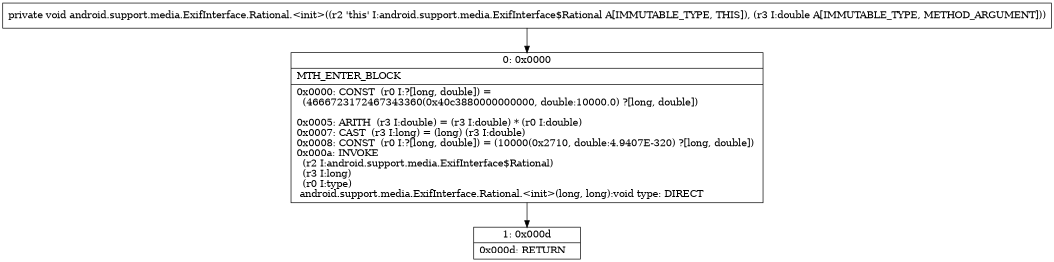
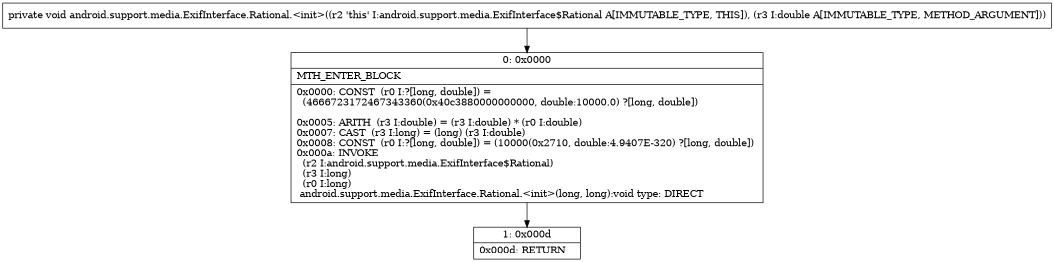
(324, 184) -> (324, 184)
